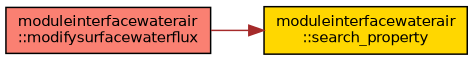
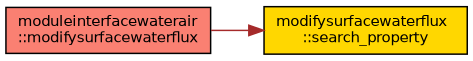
(366, 30) -> (366, 30)
